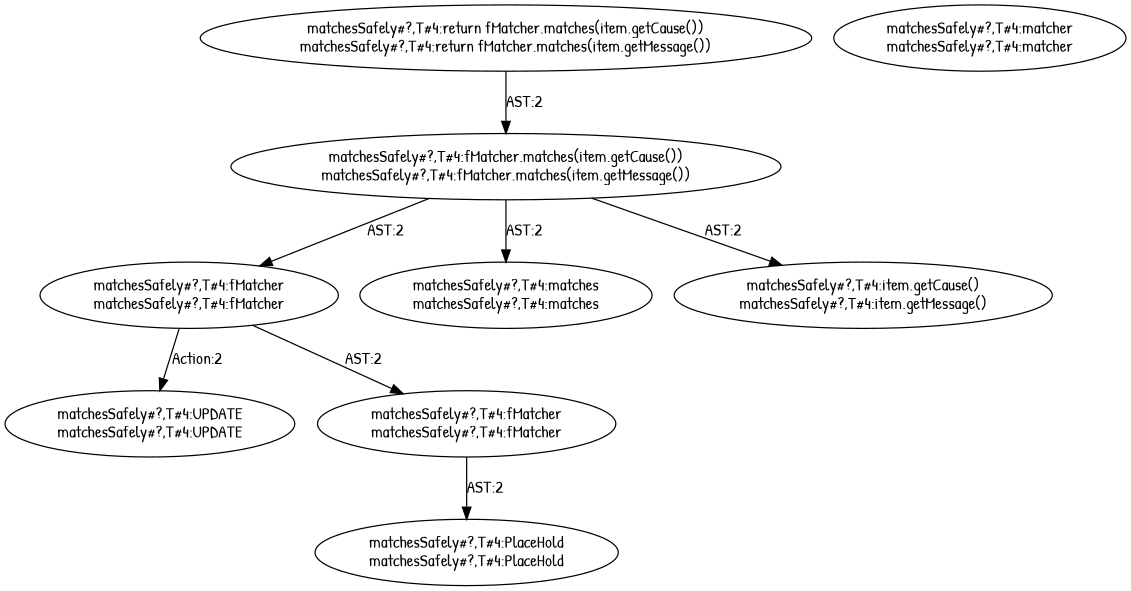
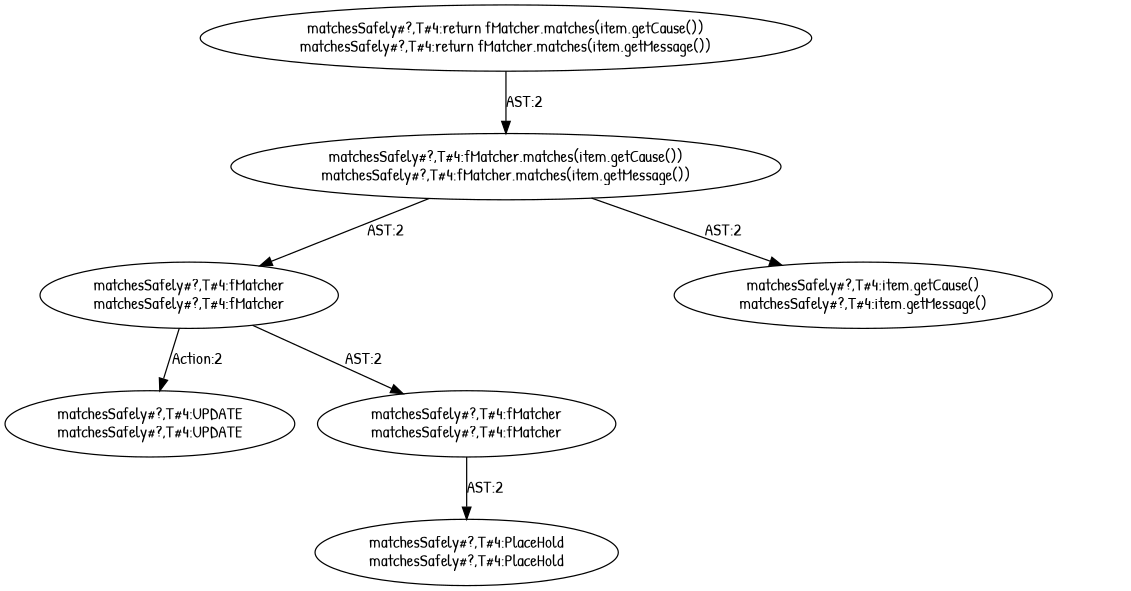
(980, 38) -> none
(506, 295) -> none
